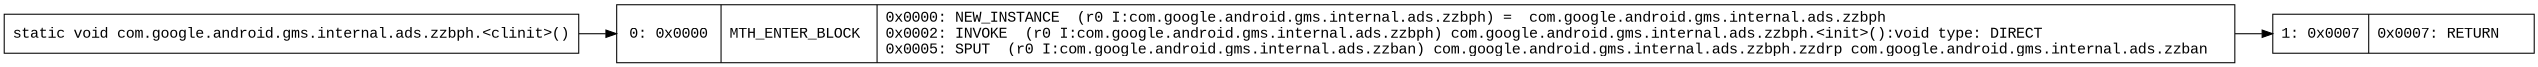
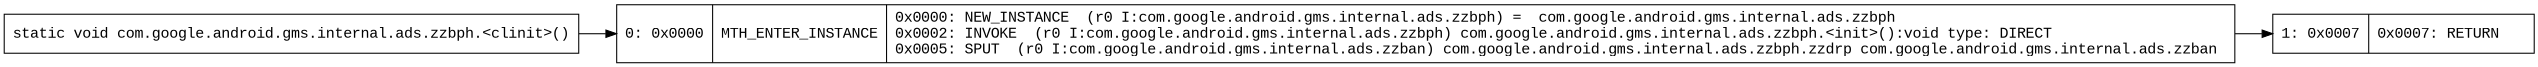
(795, 33) -> (800, 33)
